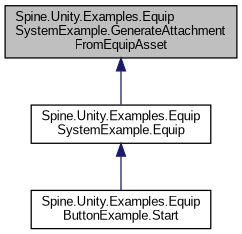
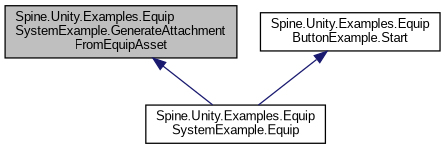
(121, 173) -> (287, 82)
